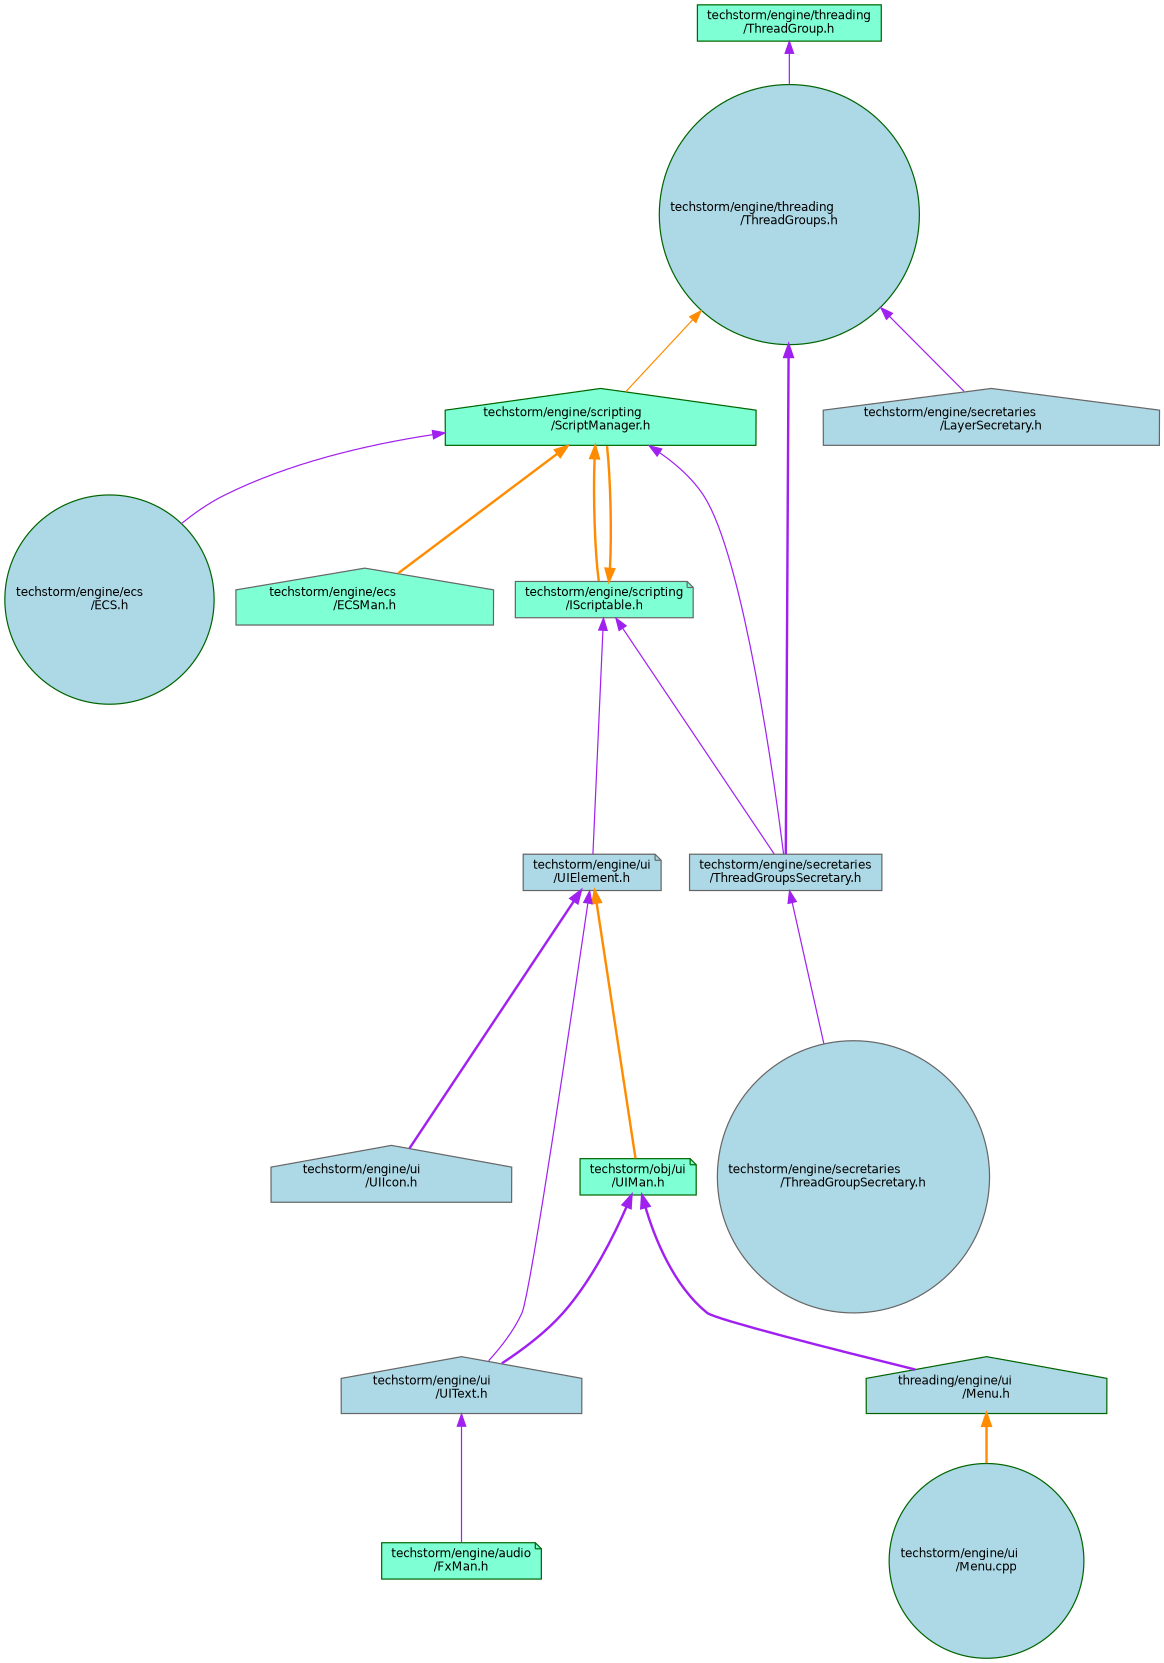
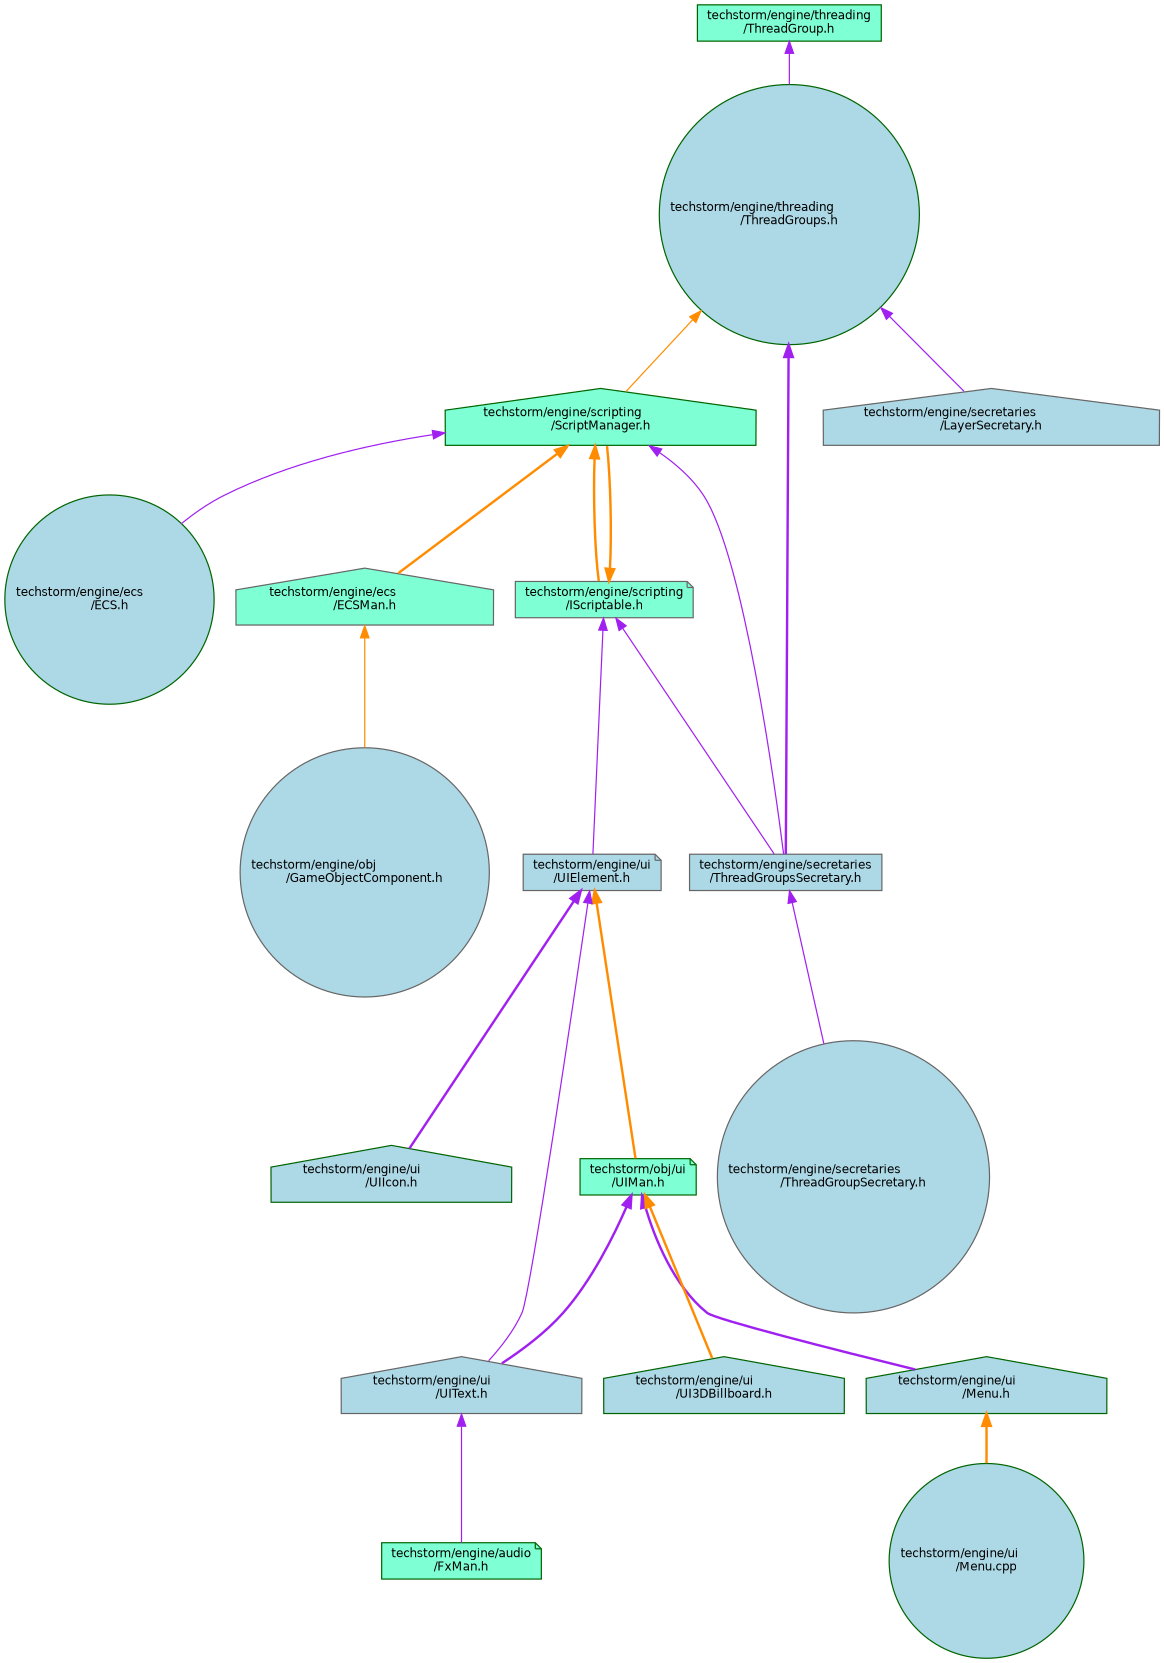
none -> (365, 872)
(391, 1177) -> (391, 1177)
none -> (724, 1388)
(987, 1388) -> (987, 1388)
